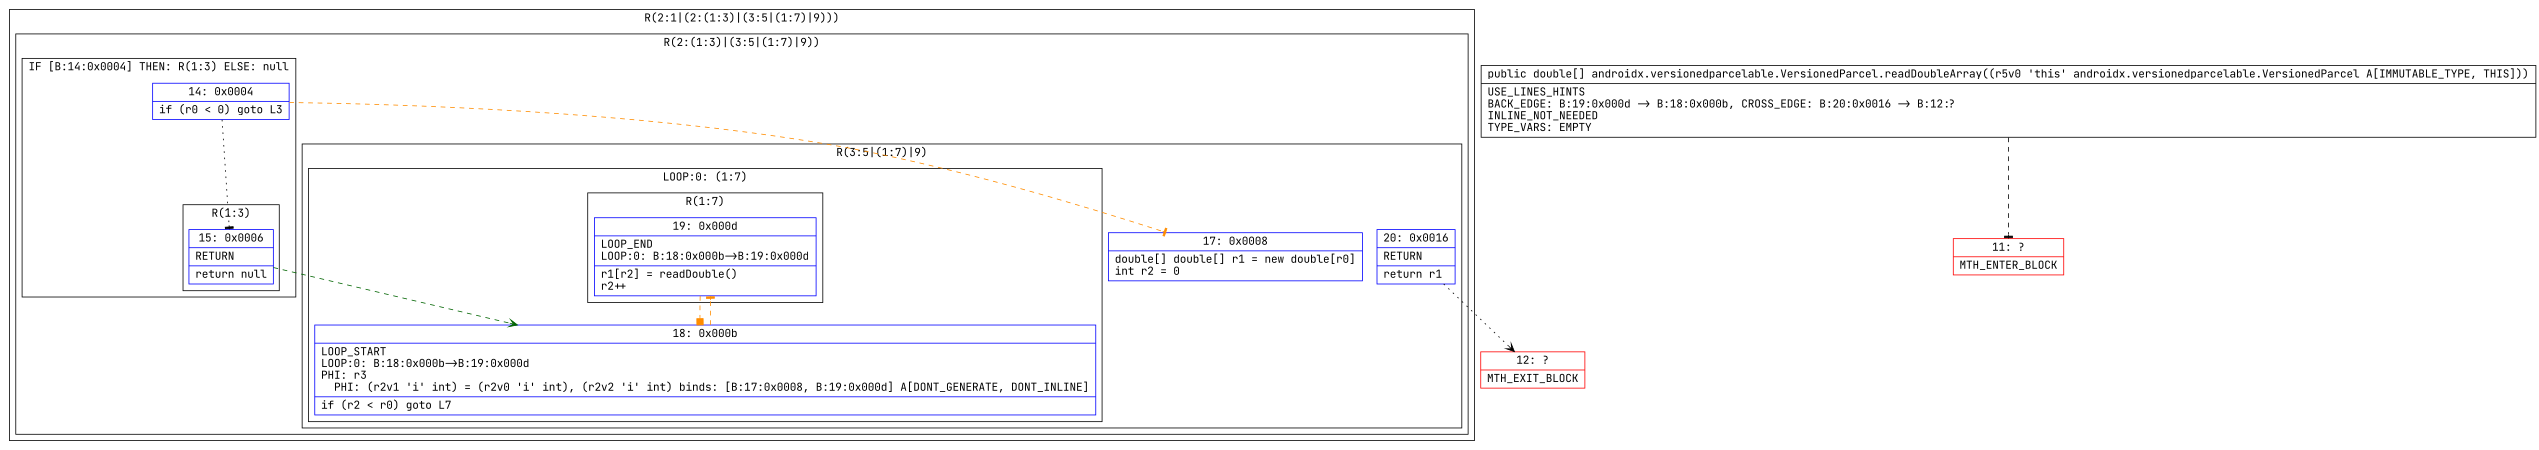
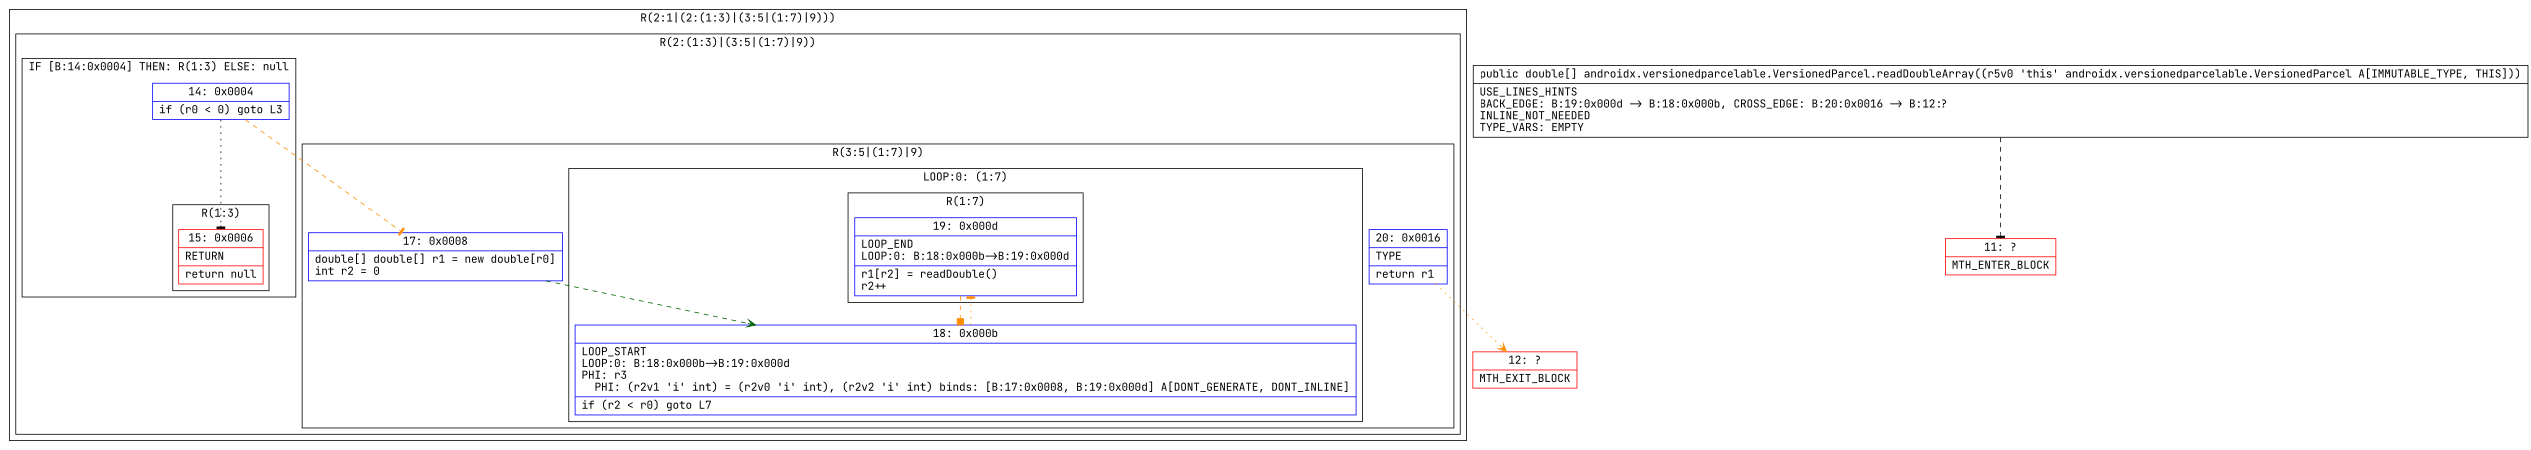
(1403, 256) -> (1389, 256)
(231, 257) -> (221, 257)
(392, 295) -> (647, 302)
(711, 312) -> (971, 312)
(1479, 318) -> (1472, 318)
